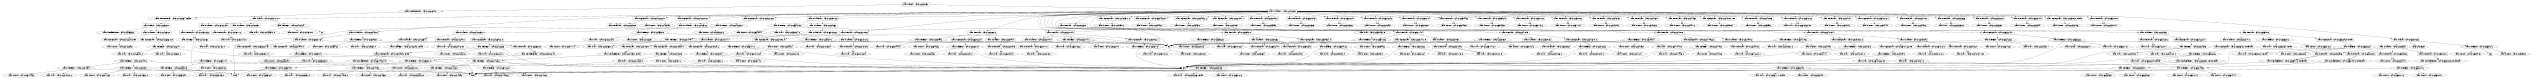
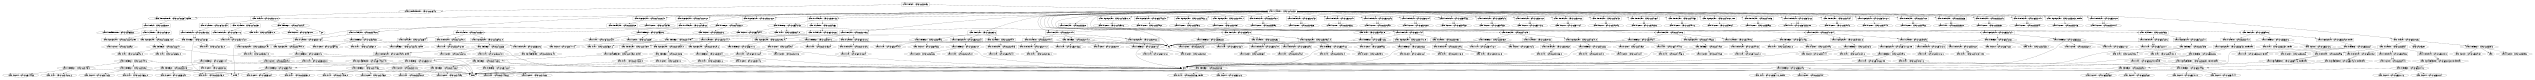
(2490, 54) -> (2491, 54)
